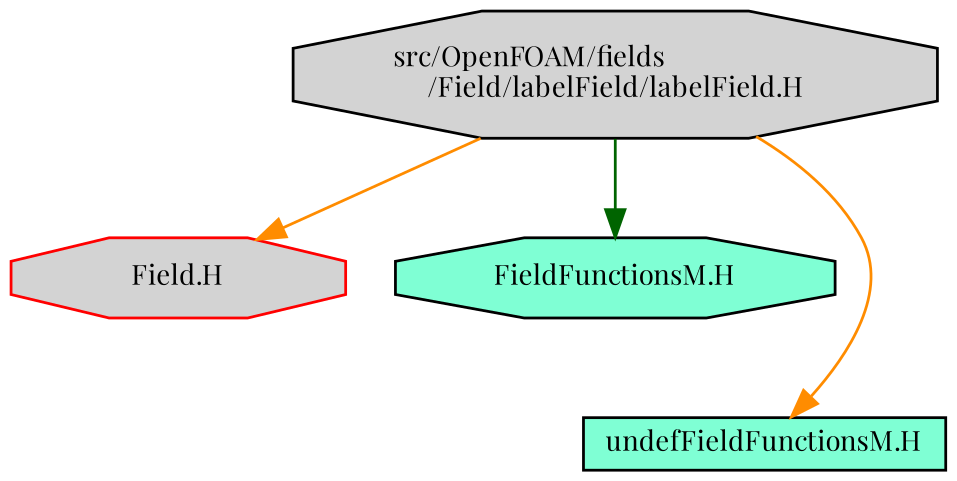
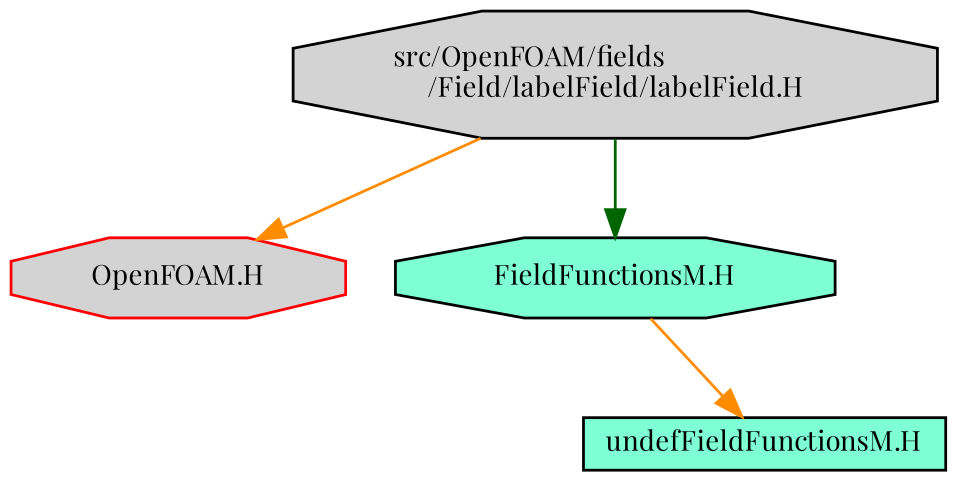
(867, 251) -> (687, 358)
(178, 278) -> (178, 278)
